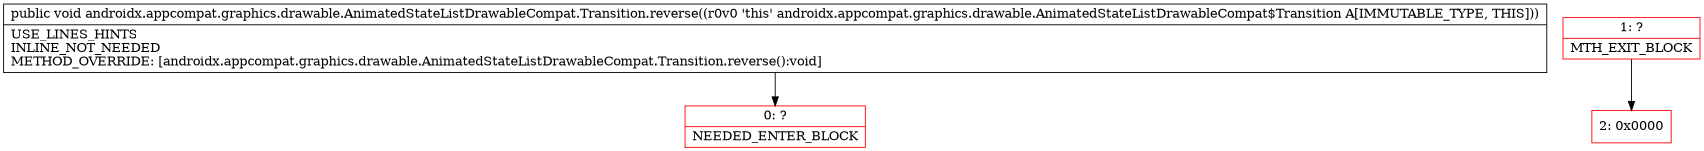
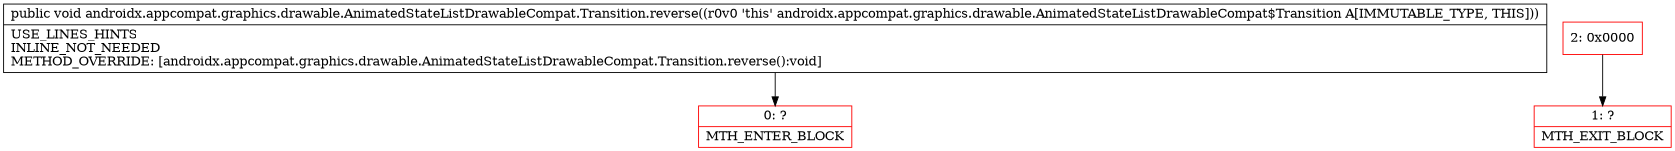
(1632, 80) -> (1603, 76)
(775, 137) -> (775, 137)
